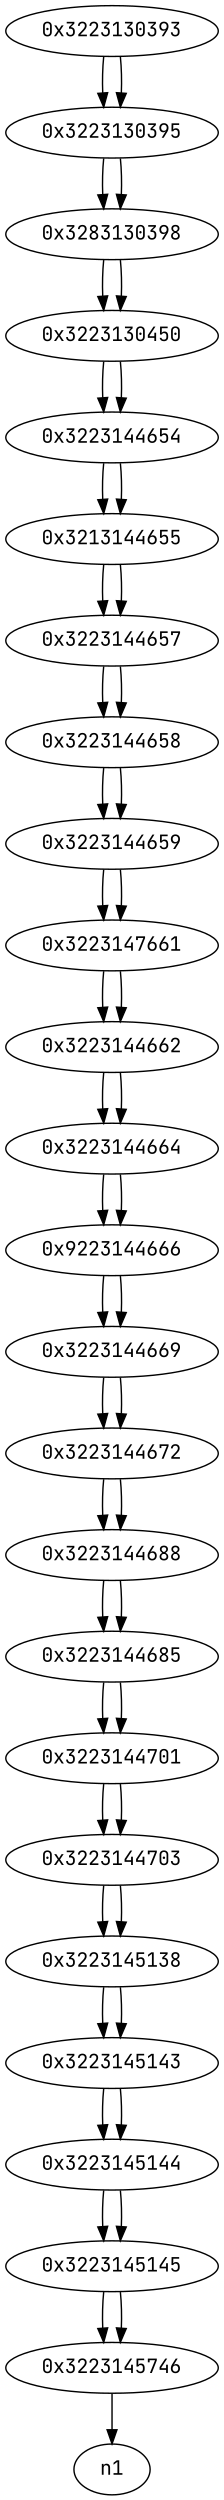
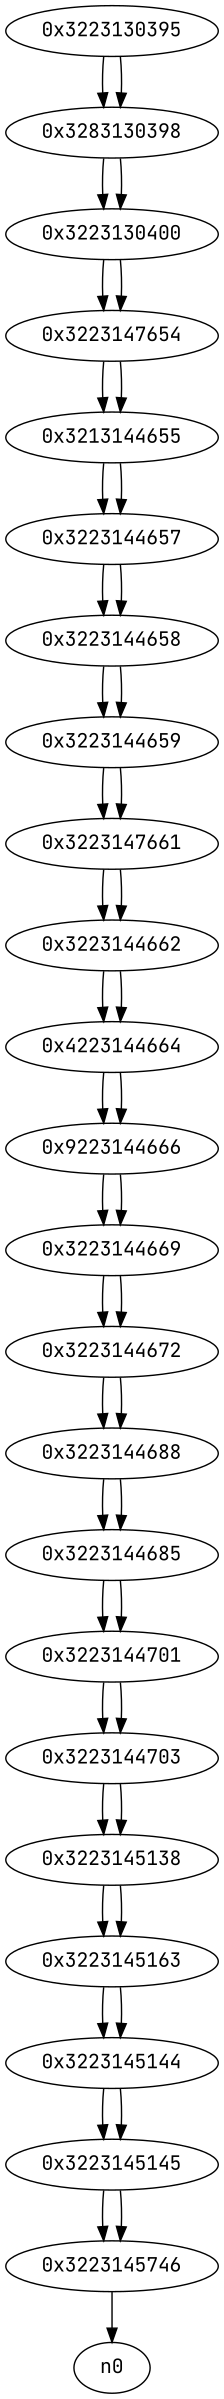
(112, 31) -> none
(112, 336) -> (112, 234)
(112, 437) -> (112, 336)
(112, 1149) -> (112, 1047)
(112, 2063) -> (112, 1961)
(112, 2469) -> (112, 2368)
